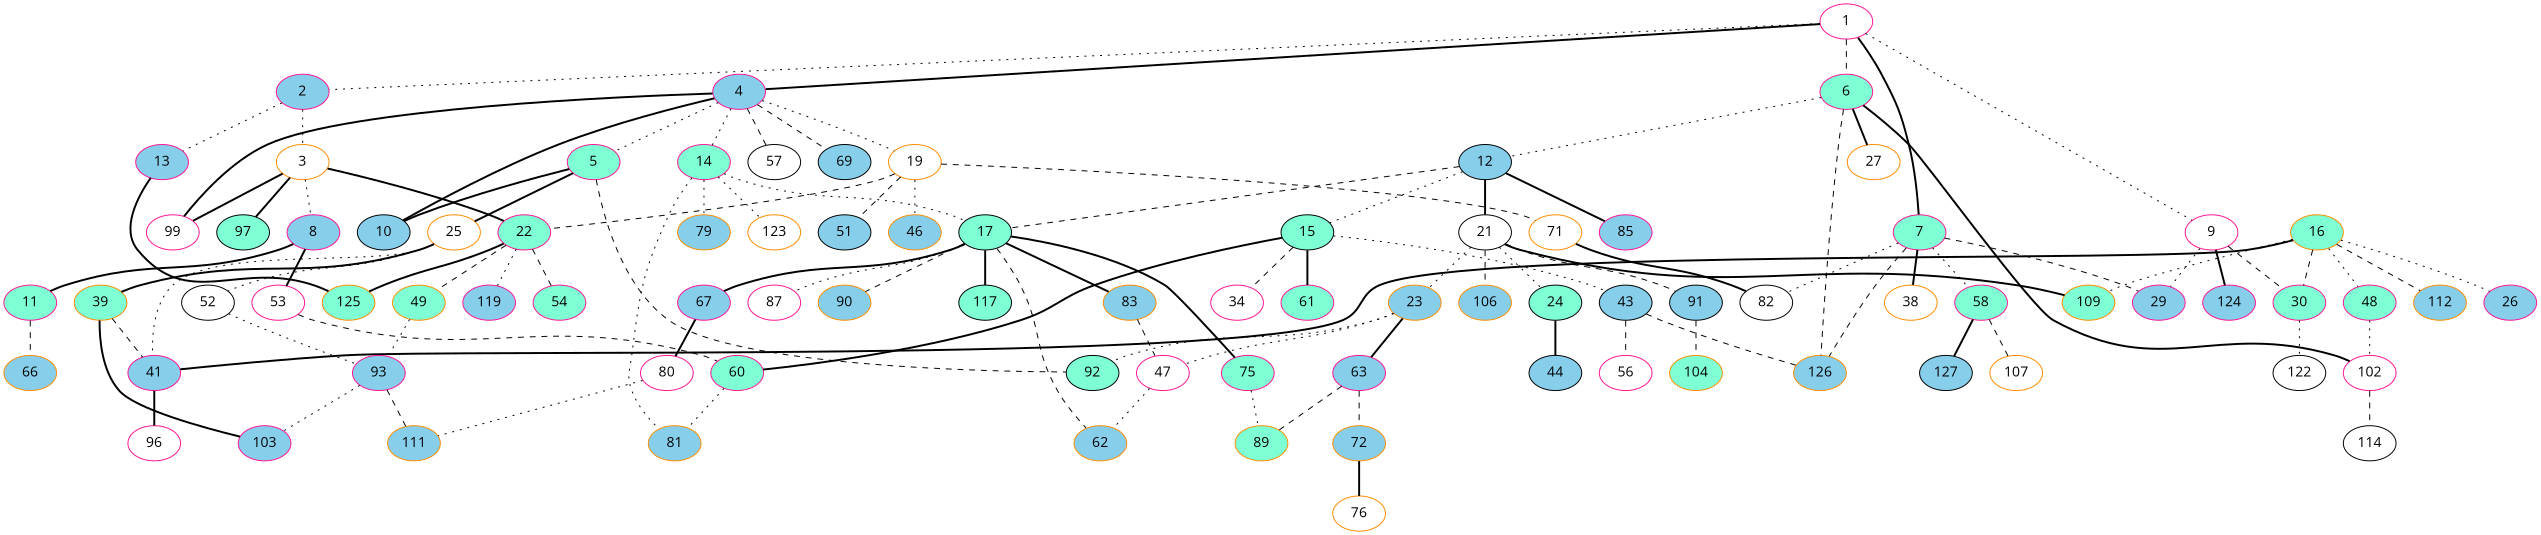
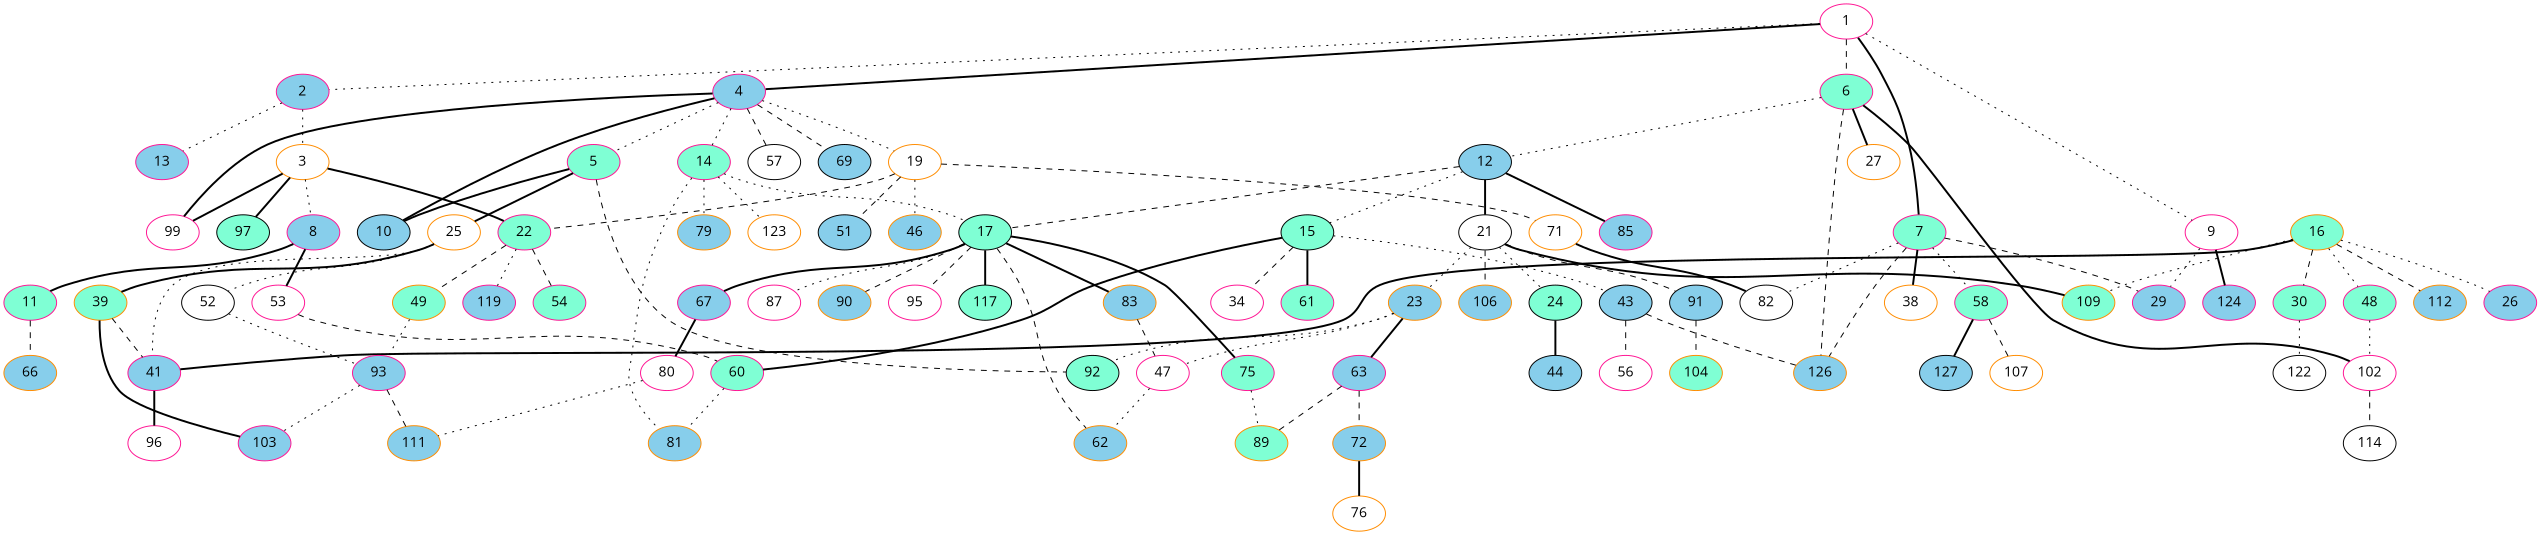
(2255, 268) -> none
(349, 303) -> none
none -> (915, 303)
